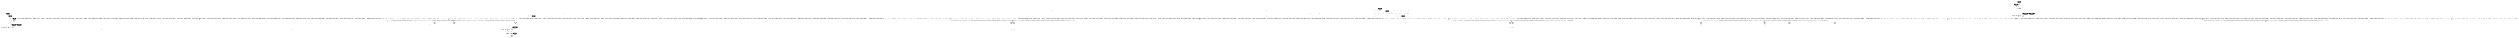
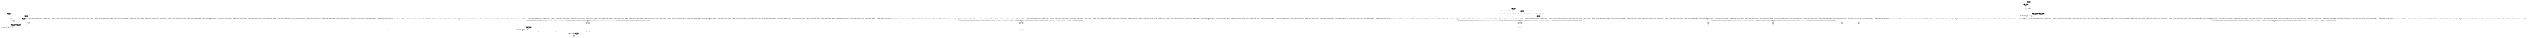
(10, 16) -> none
